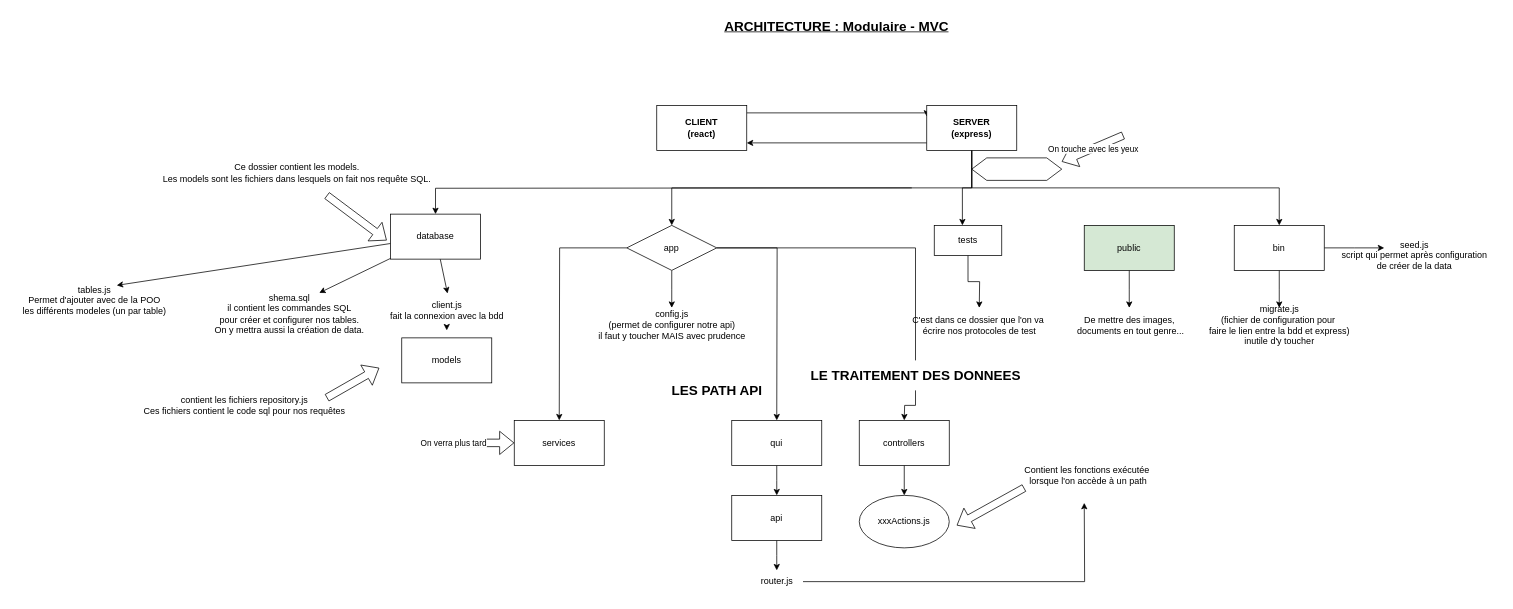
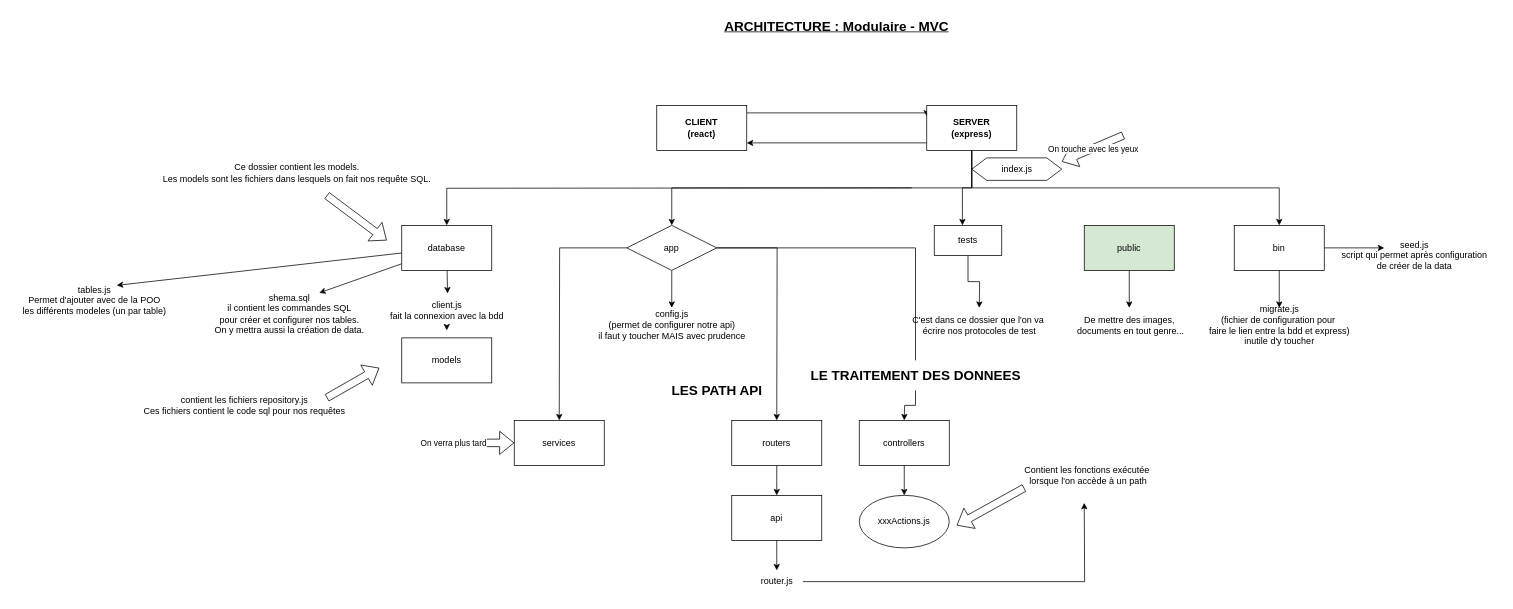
none -> (1017, 169)
(435, 237) -> (447, 248)
(777, 443) -> (777, 443)
